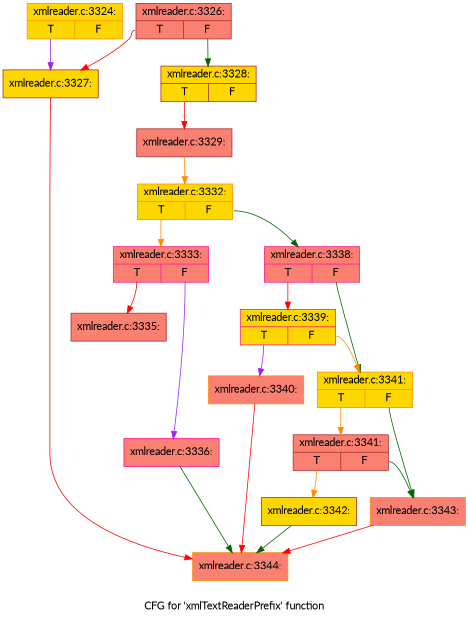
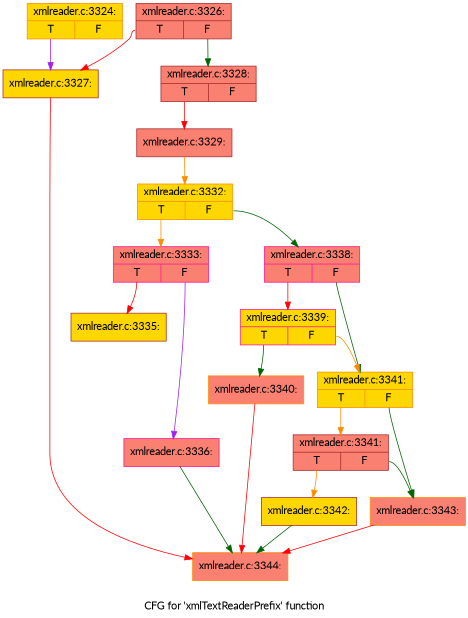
(209, 84) -> (209, 84)
(119, 327) -> (119, 327)
(263, 357) -> (263, 357)
